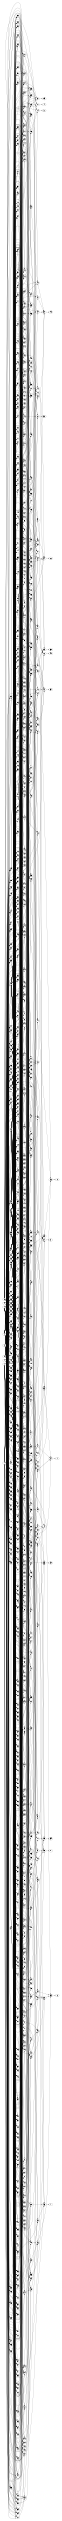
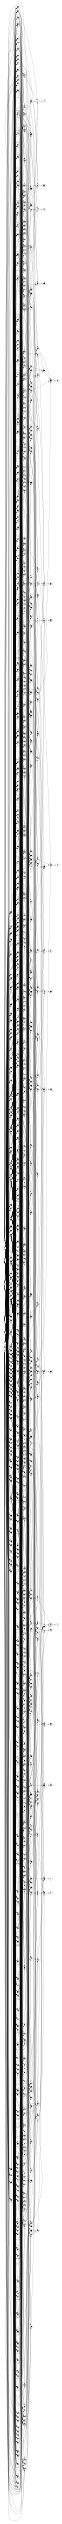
none -> (51, 992)
